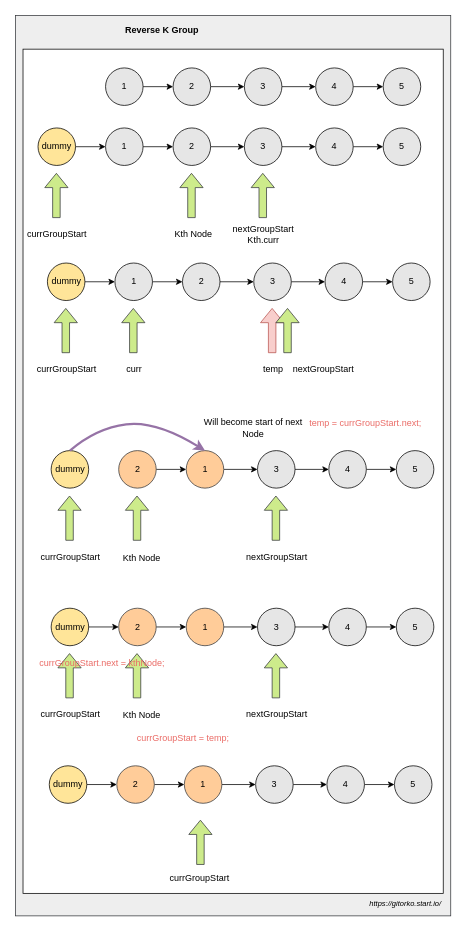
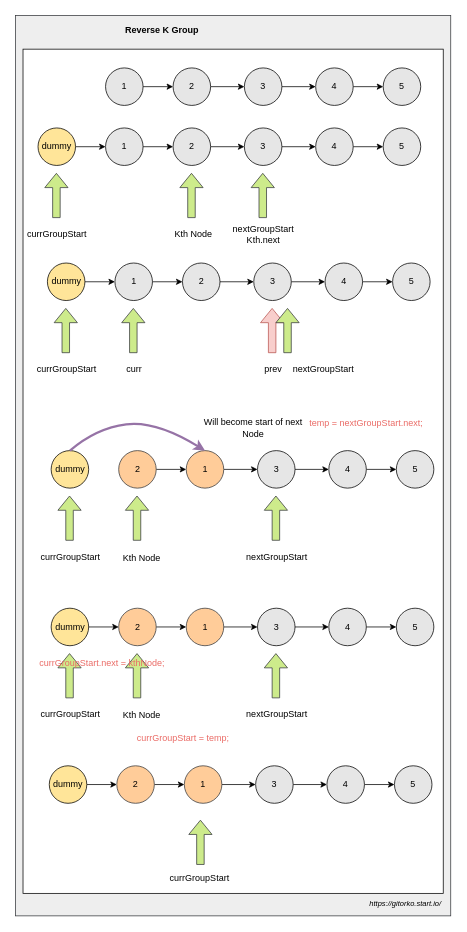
(263, 234) -> (263, 234)
(273, 369) -> (273, 369)
(373, 424) -> (373, 424)
